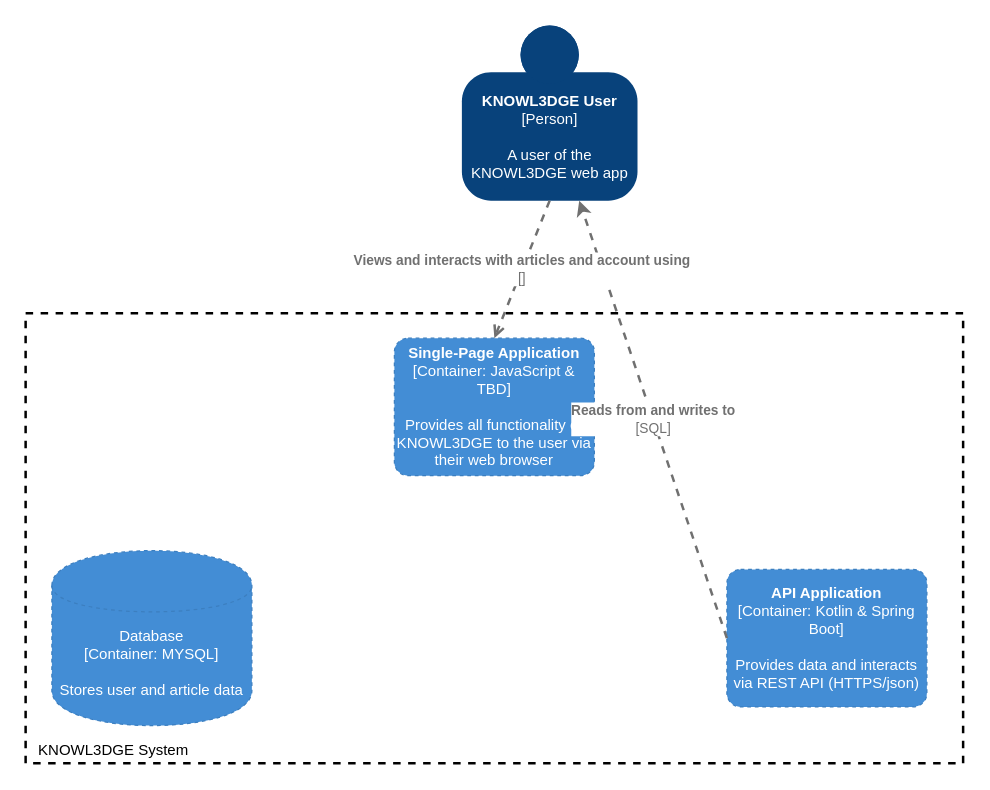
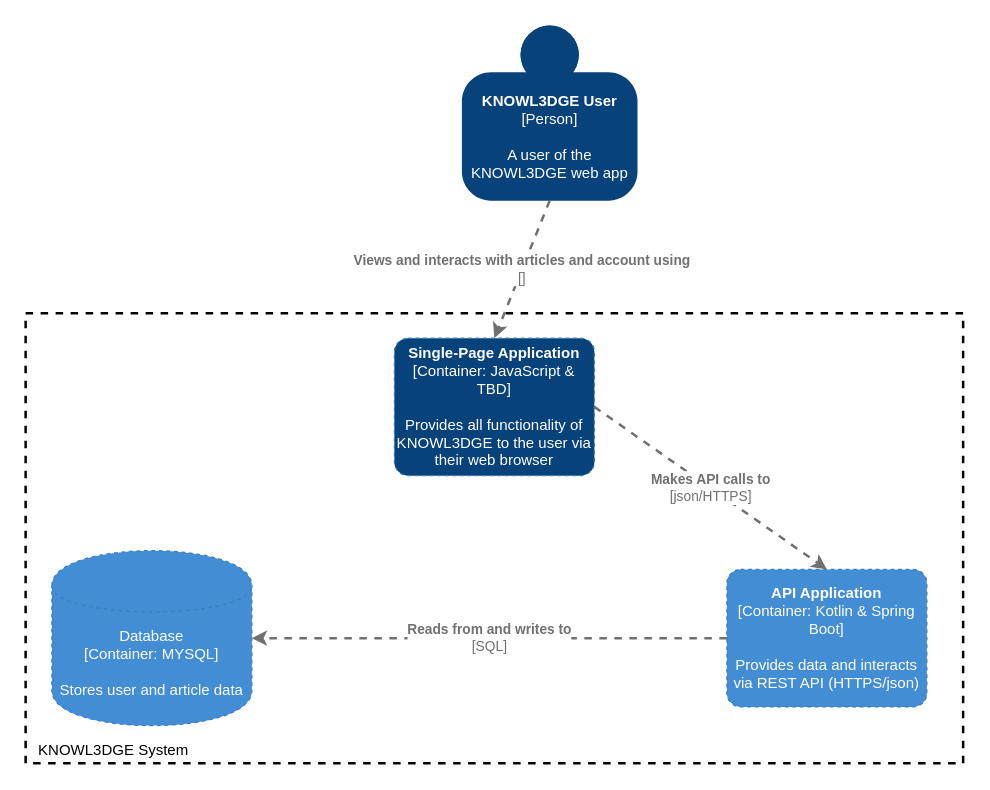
(499, 327) -> (499, 327)
(494, 407) -> (494, 407)
none -> (656, 450)
(697, 550) -> (648, 638)
